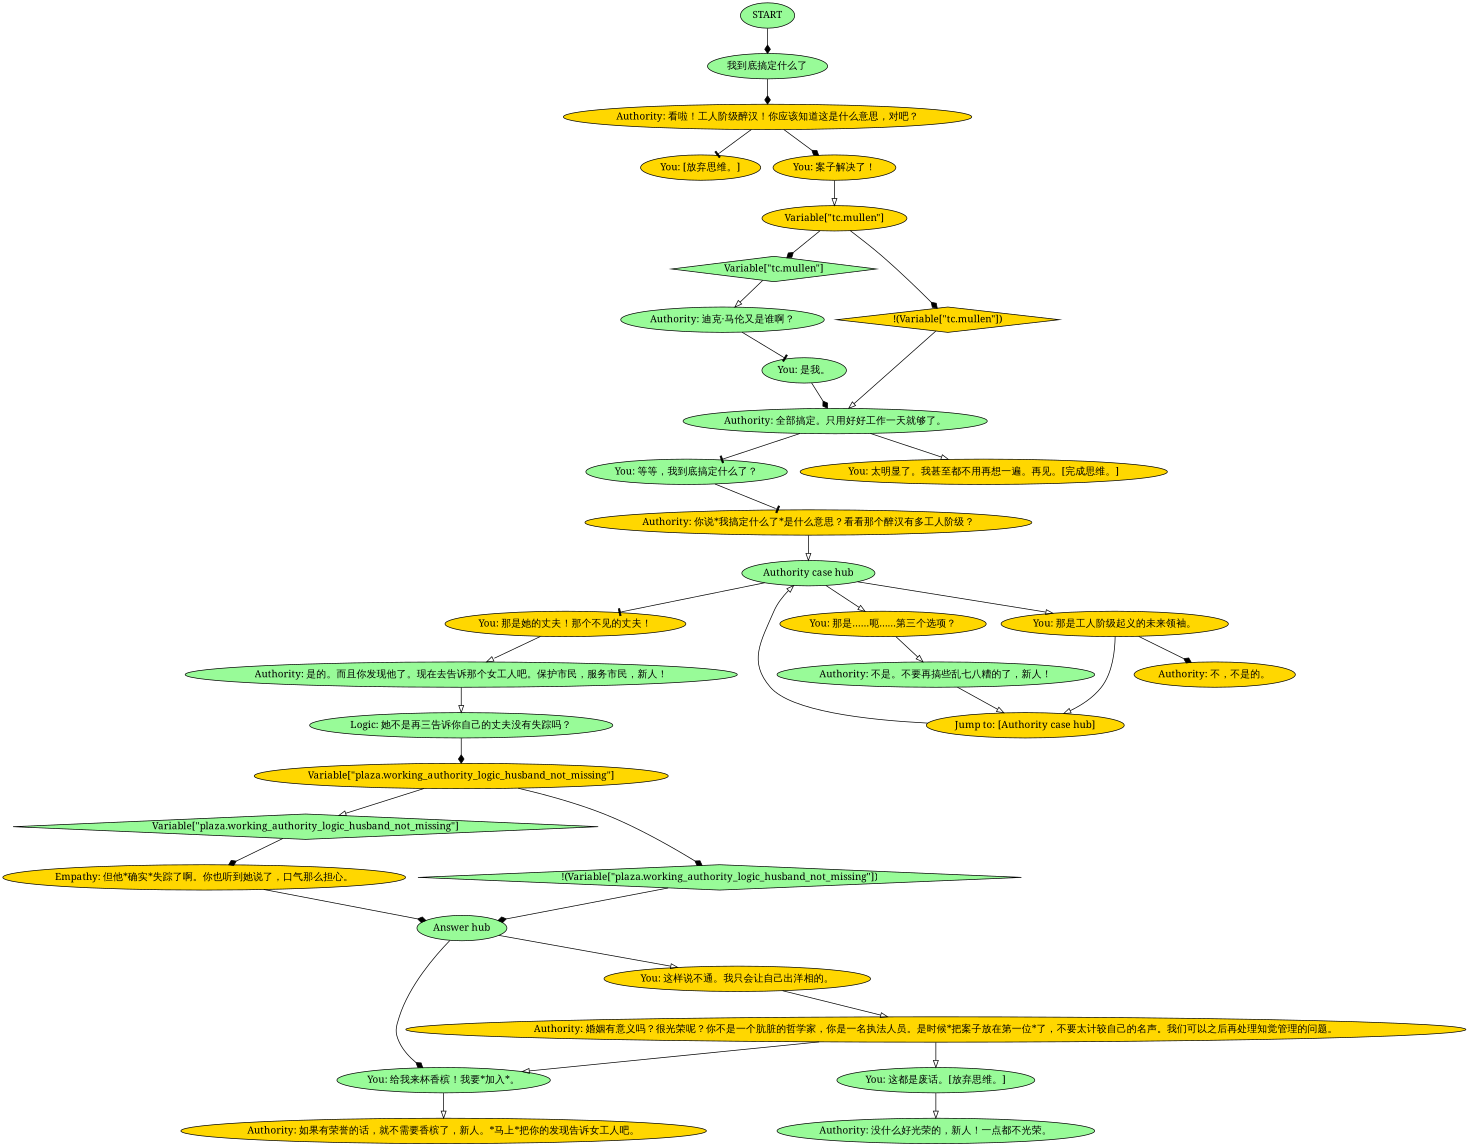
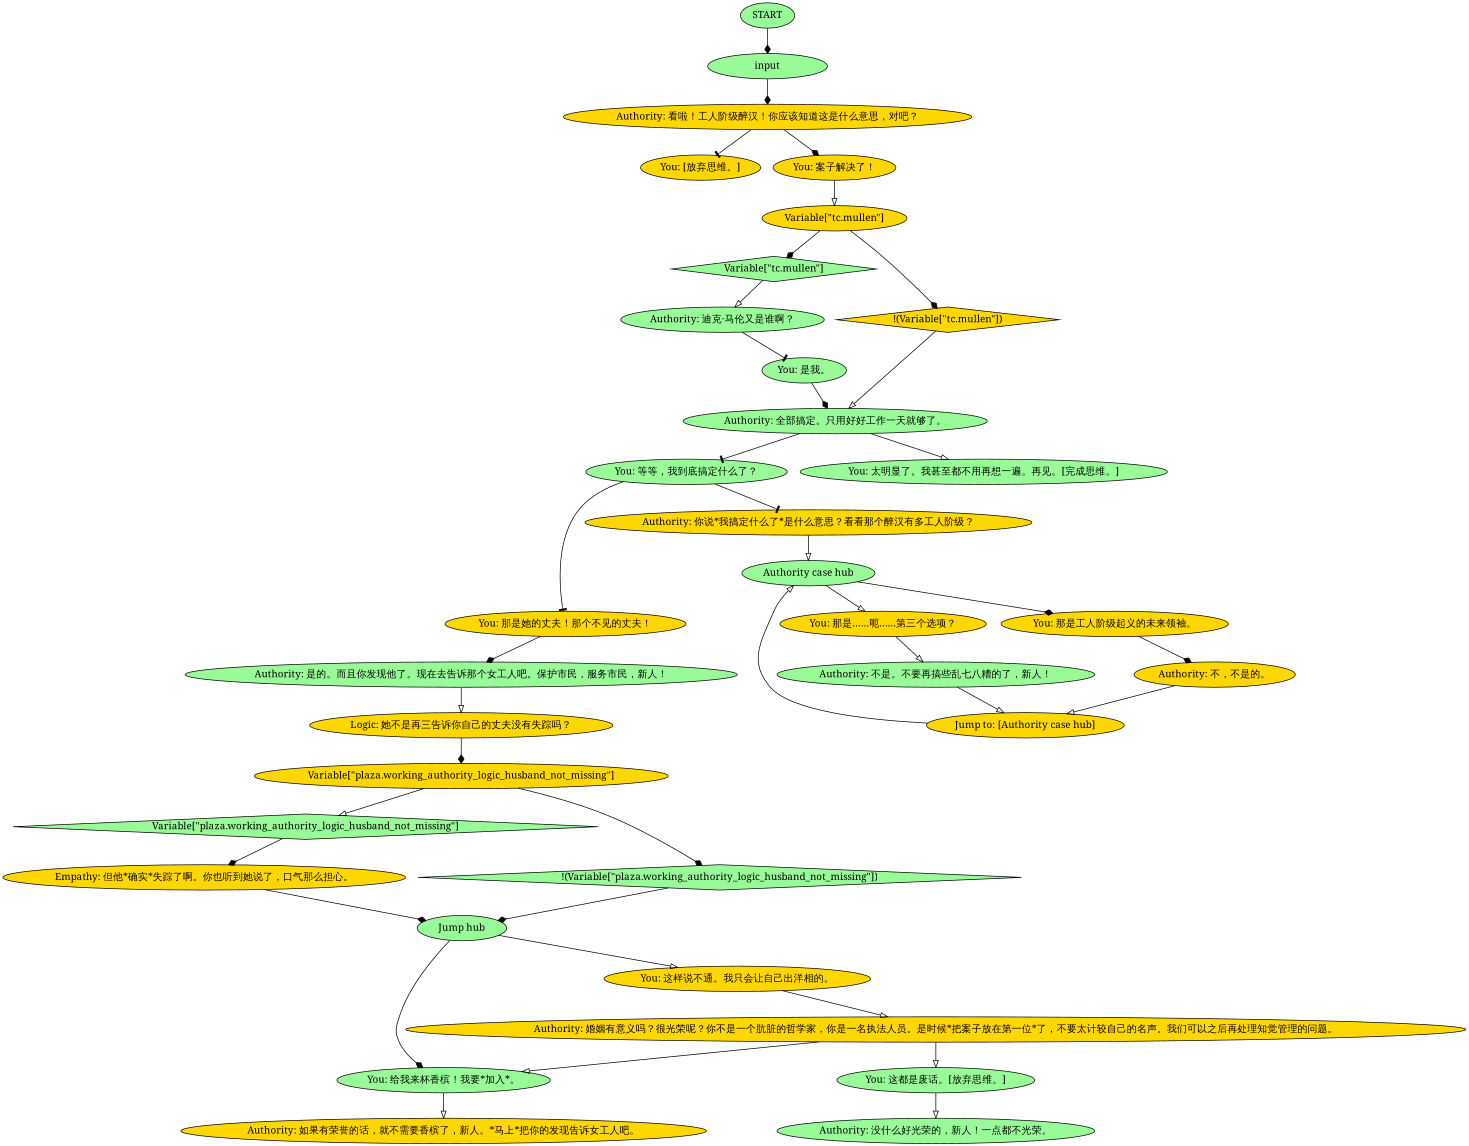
(768, 66) -> (768, 66)
(984, 472) -> (984, 472)
(693, 597) -> (567, 531)
(952, 597) -> (952, 597)
(517, 647) -> (517, 647)
(1105, 681) -> (1124, 699)
(461, 725) -> (461, 725)
(462, 928) -> (462, 928)
